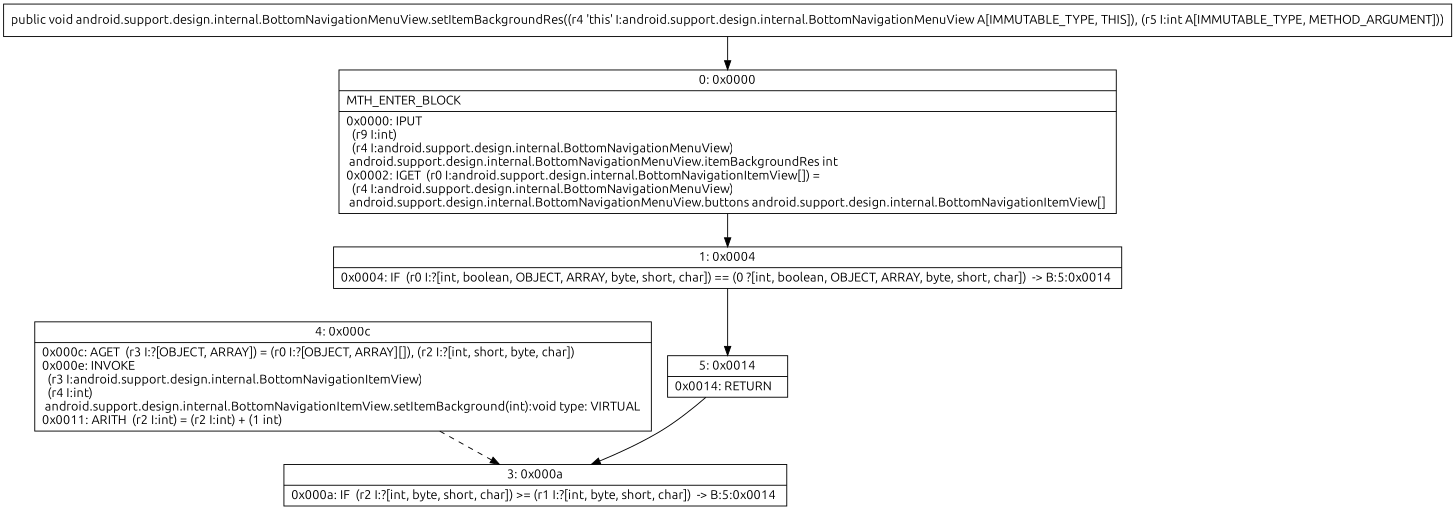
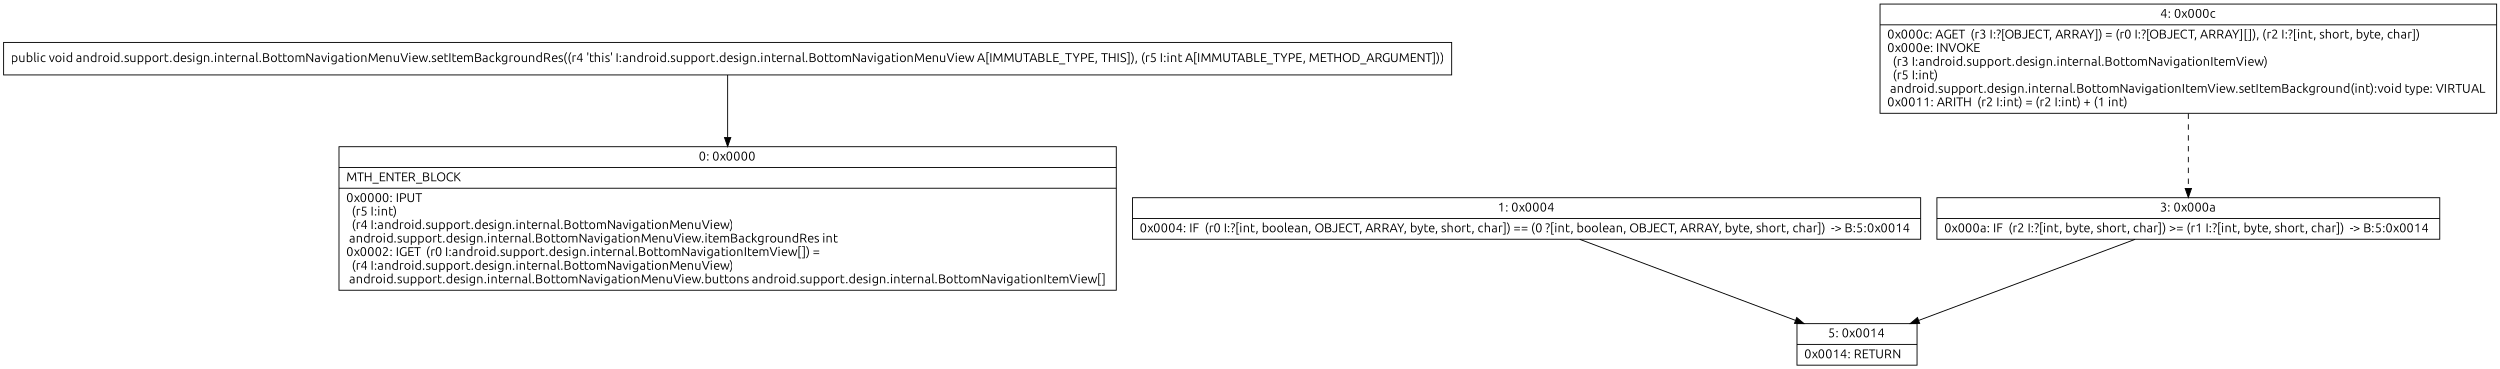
(372, 135) -> (372, 212)
(728, 226) -> none
(68, 393) -> (1913, 75)
(656, 434) -> (2027, 280)
